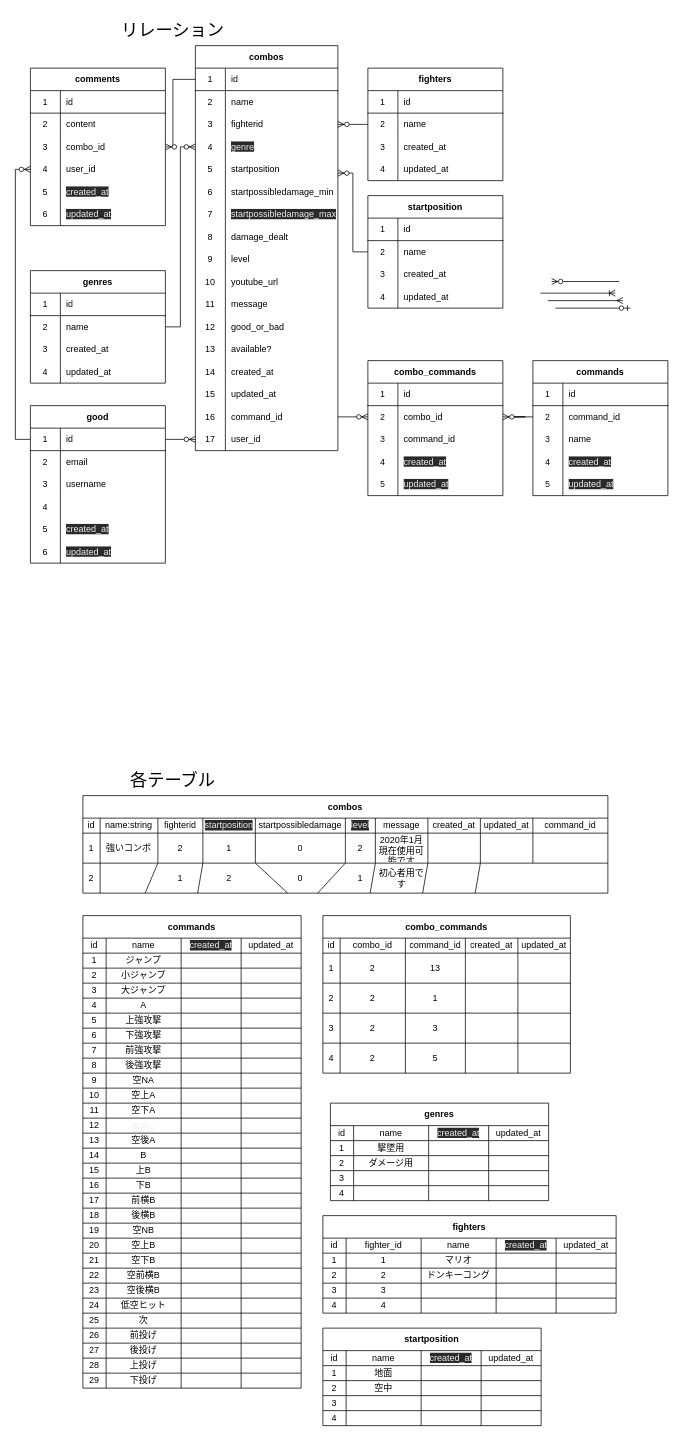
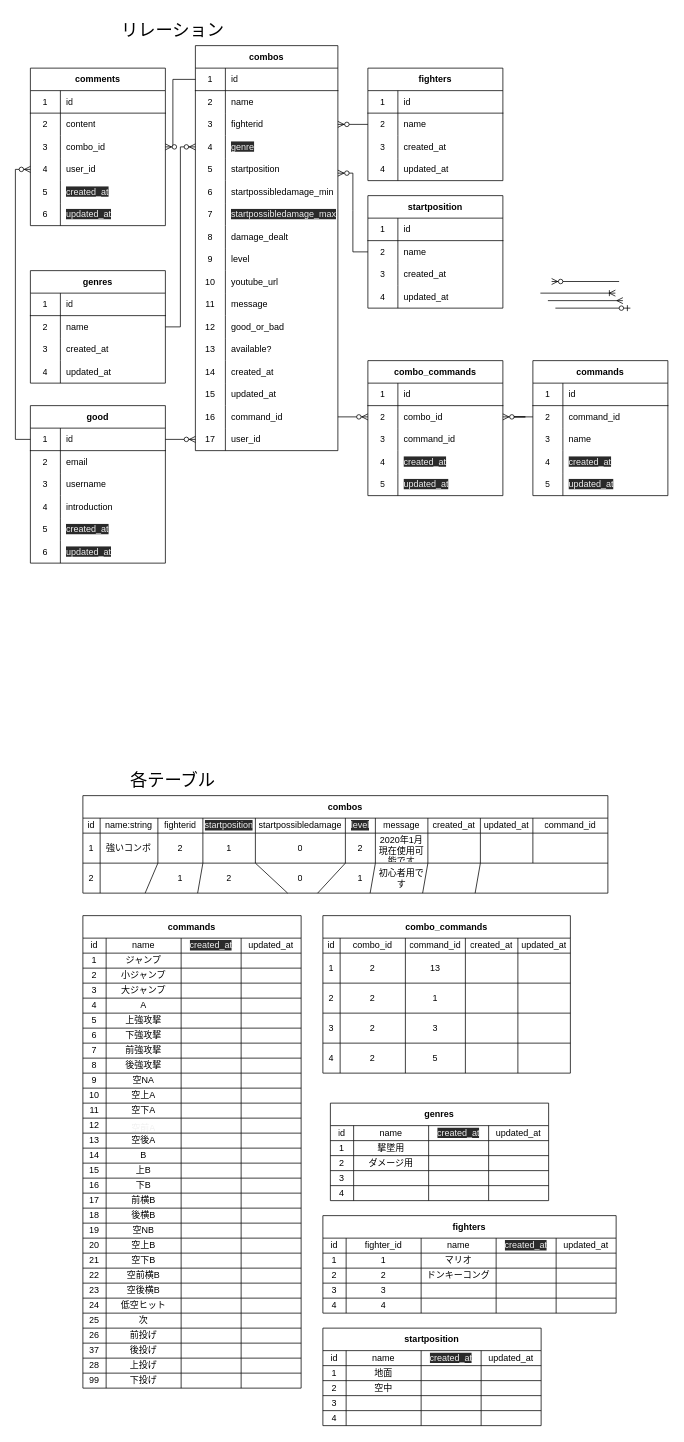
none -> (113, 507)
(95, 1350) -> (95, 1350)
(95, 1380) -> (95, 1380)
